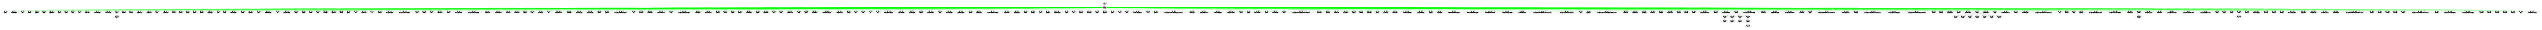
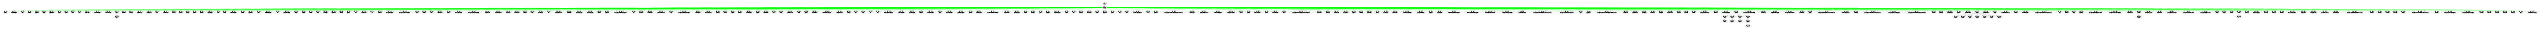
(2354, 12) -> (2354, 12)
